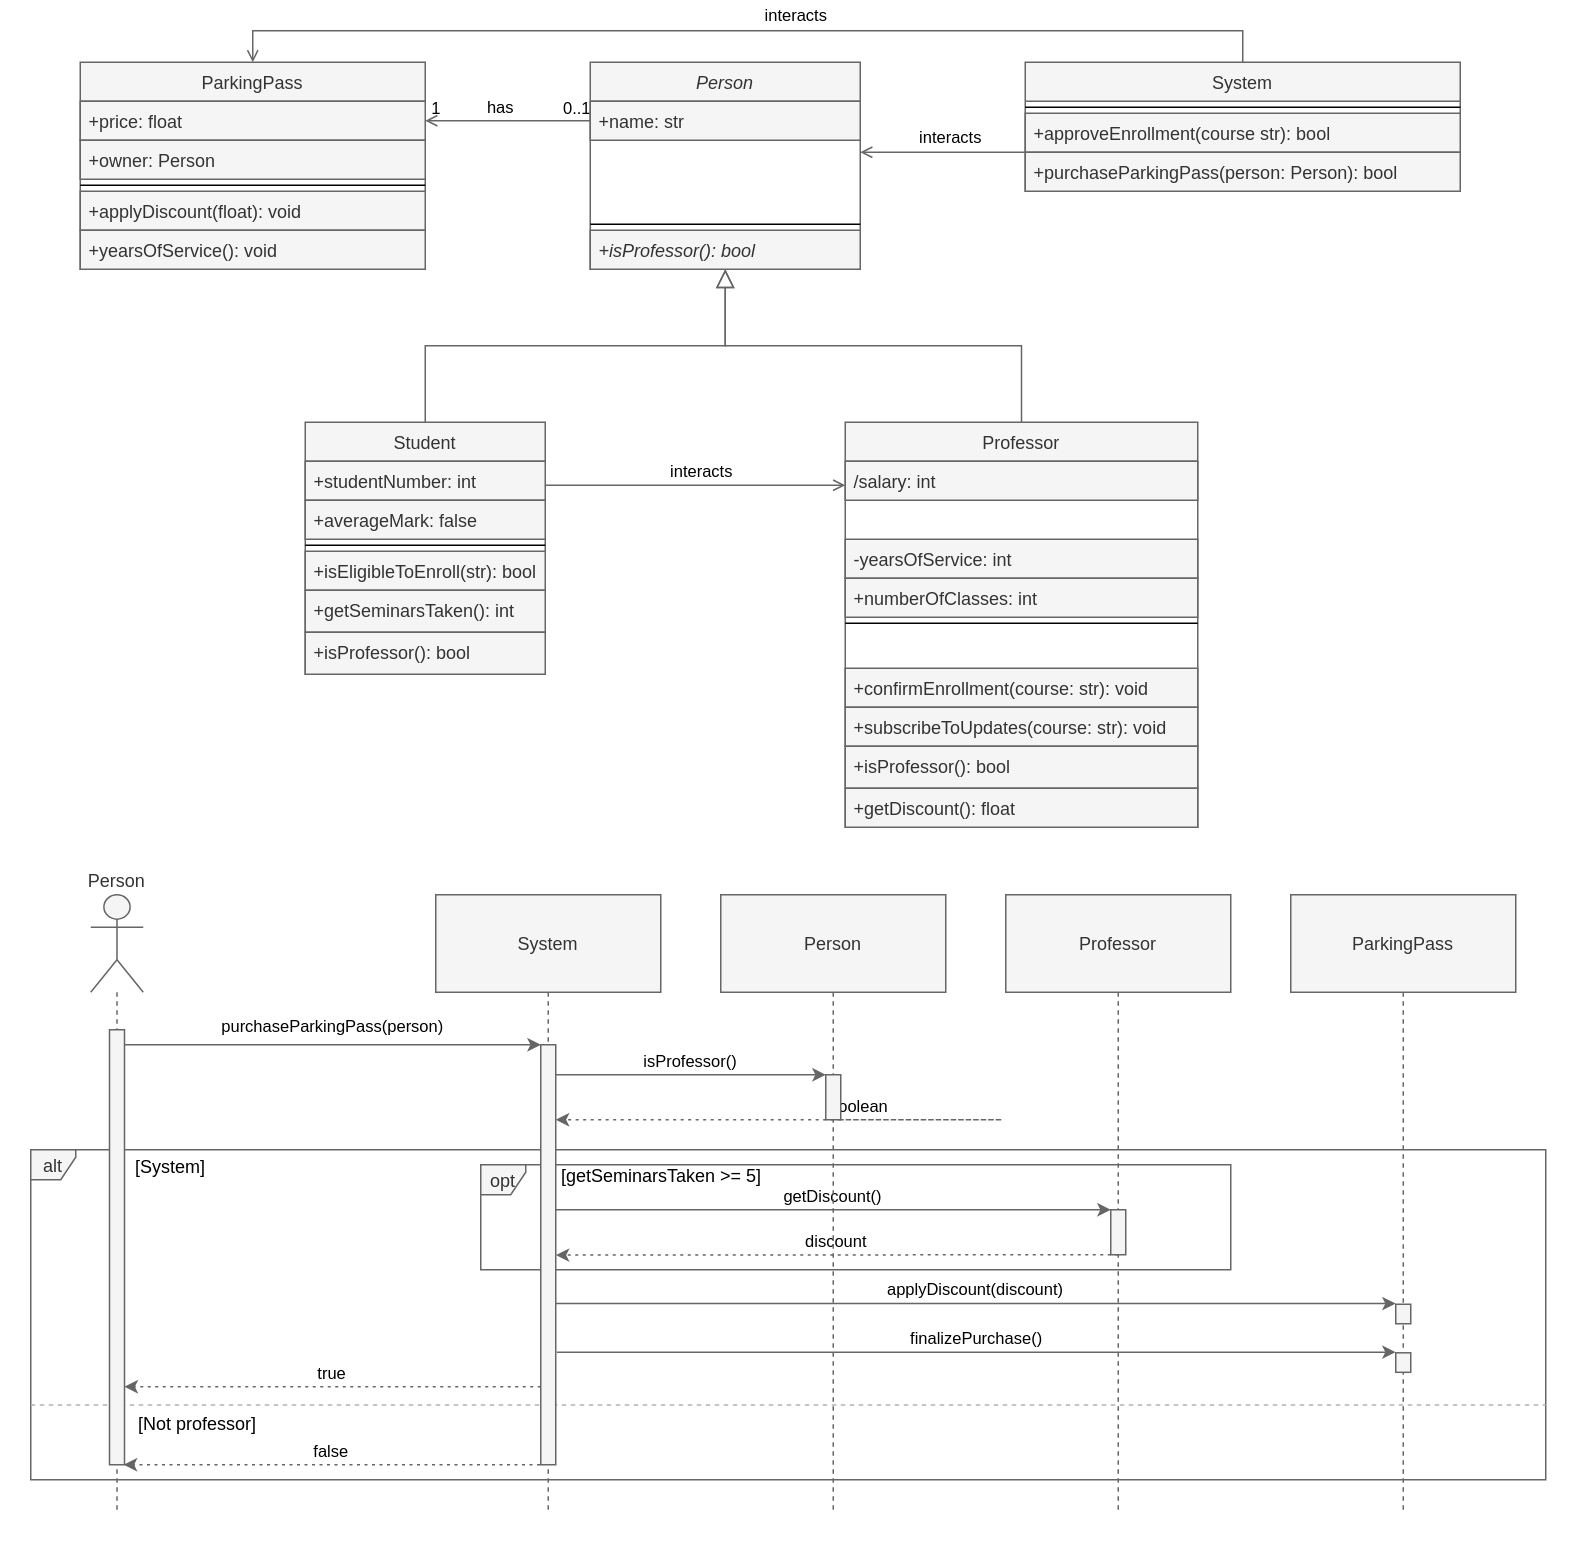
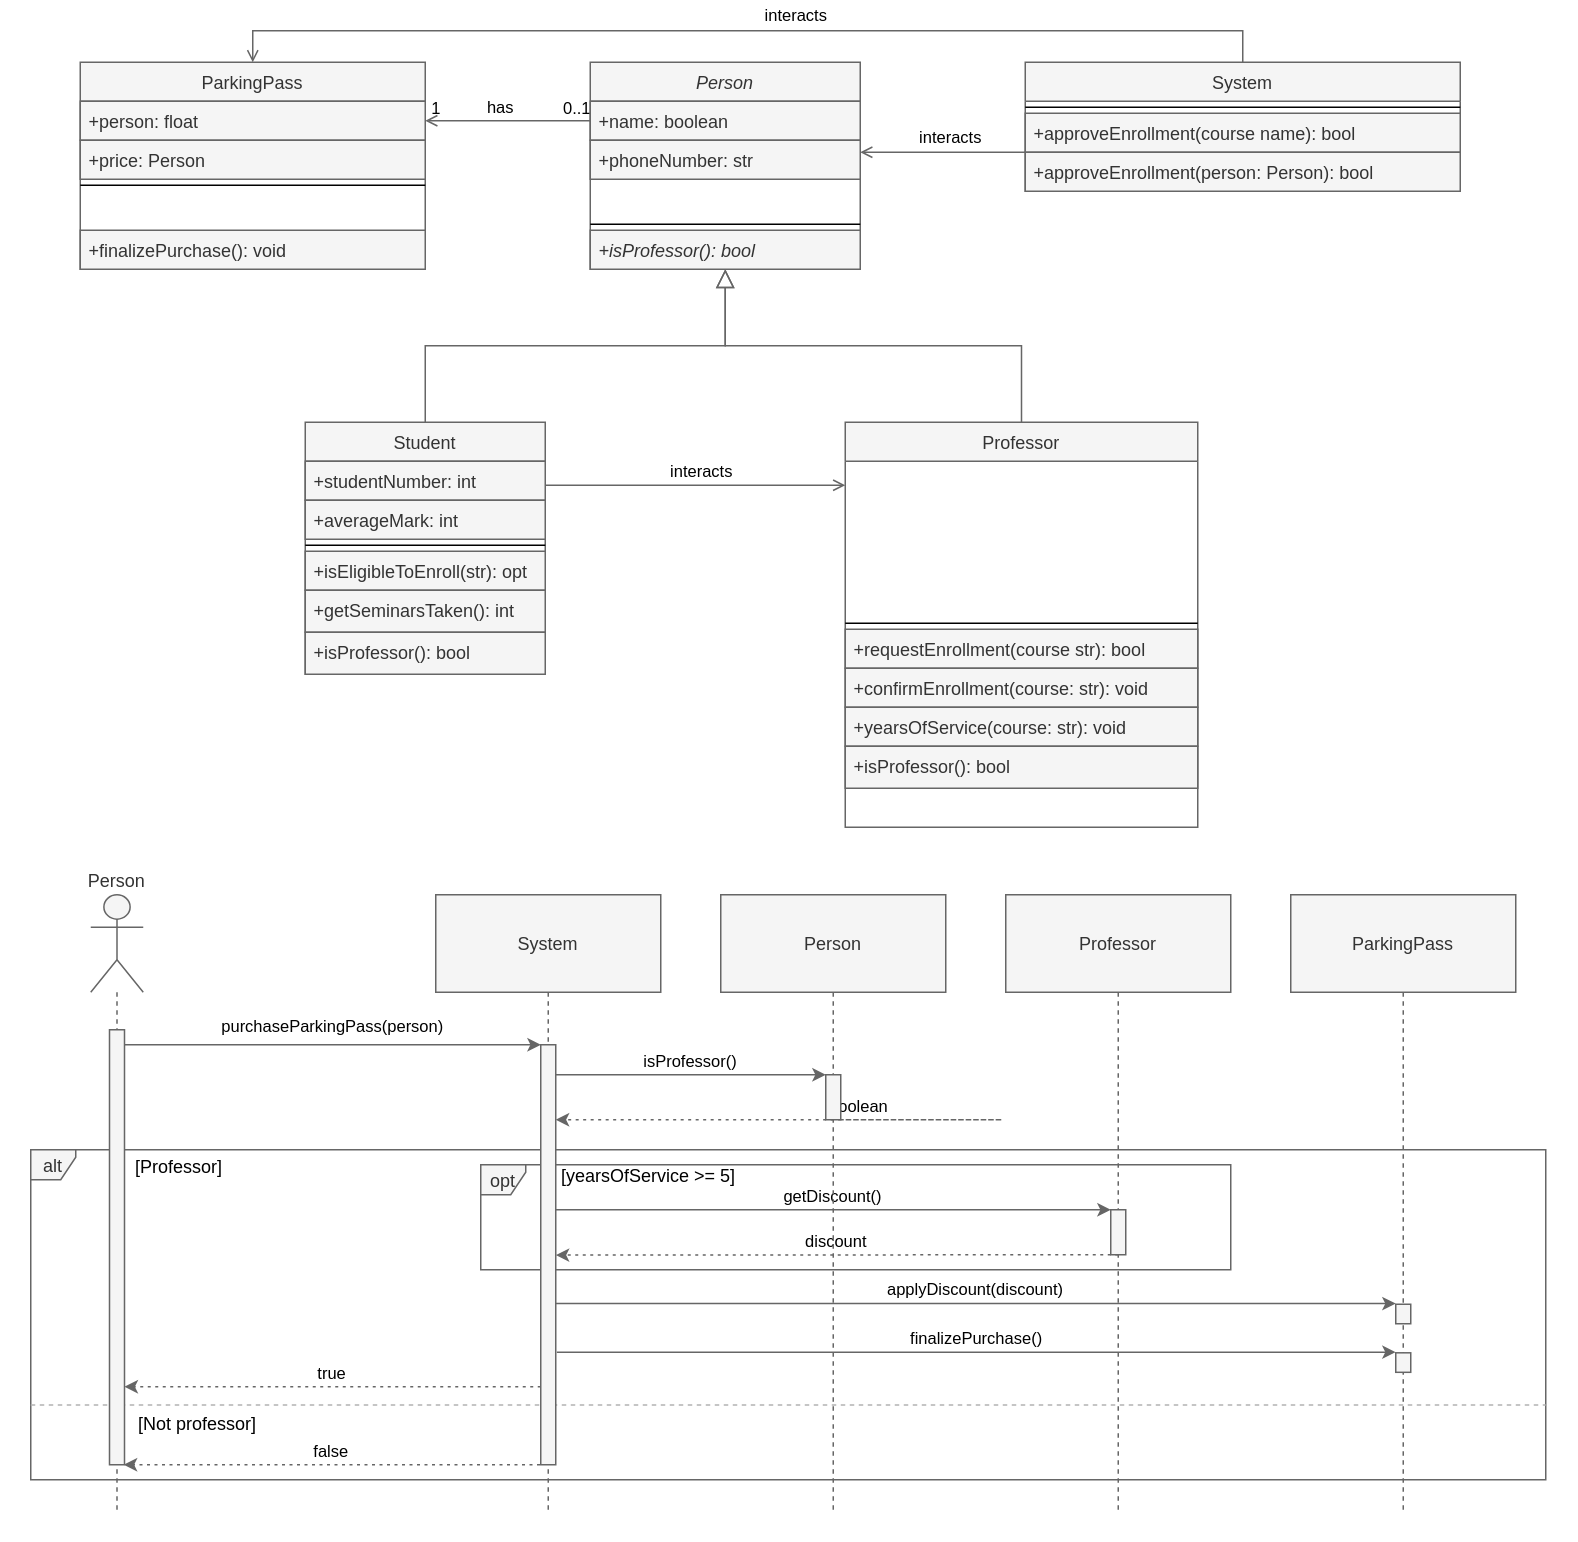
(145, 122) -> (152, 122)
(644, 122) -> (662, 122)
(1201, 134) -> (1206, 134)
none -> (725, 160)
(154, 161) -> (152, 161)
(1231, 173) -> (1219, 173)
(253, 211) -> none
(195, 251) -> (200, 251)
(1022, 481) -> none
(402, 521) -> (392, 521)
(1022, 559) -> none
(441, 572) -> (439, 572)
(1022, 598) -> none
none -> (1022, 649)
(1031, 728) -> (1011, 728)
(1022, 808) -> none
(176, 1168) -> (191, 1168)
(671, 1177) -> (661, 1177)
